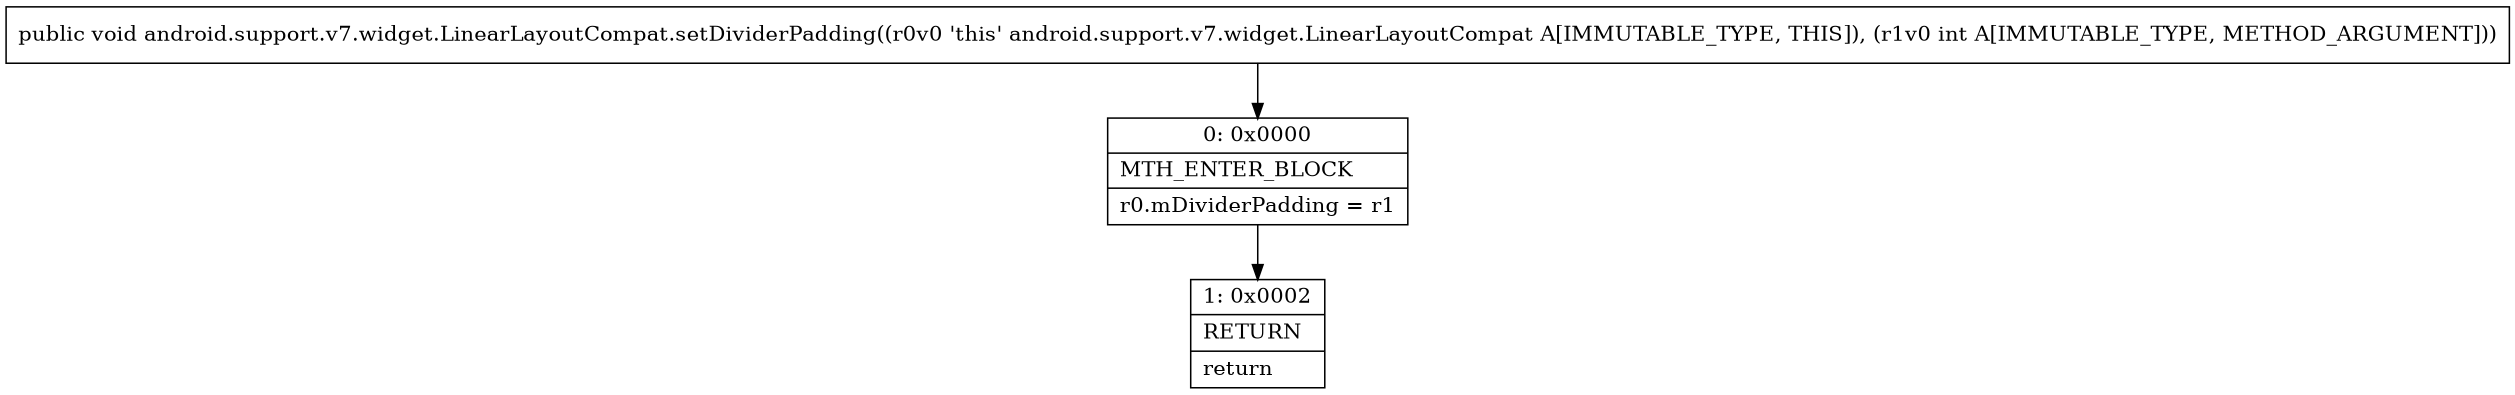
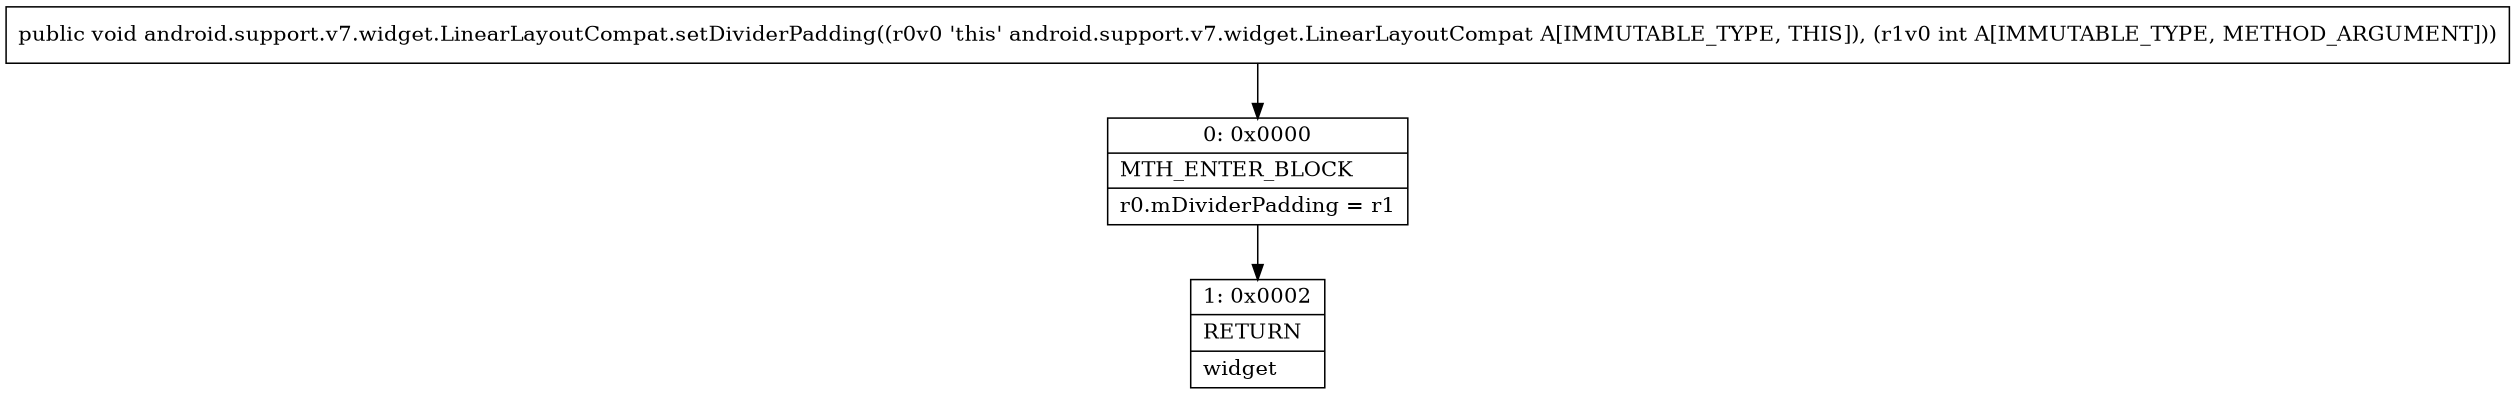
(1238, 369) -> (1240, 369)
